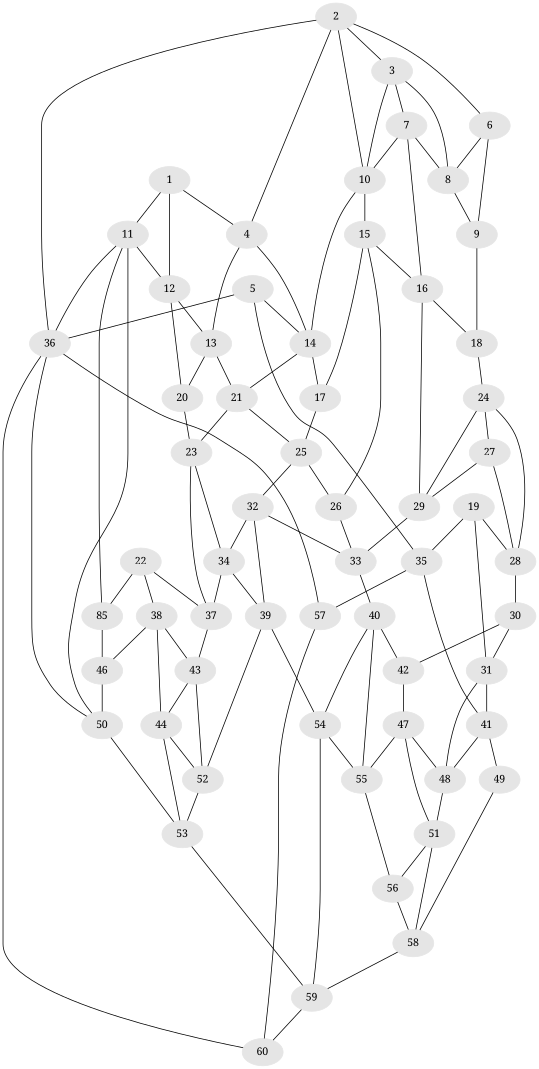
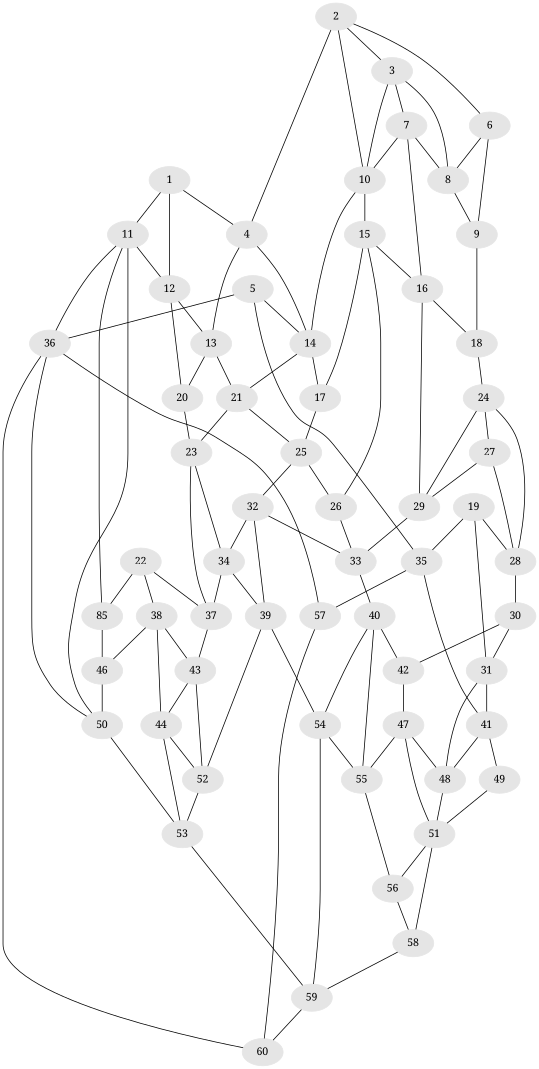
(72, 88) -> none
(456, 861) -> (467, 807)
